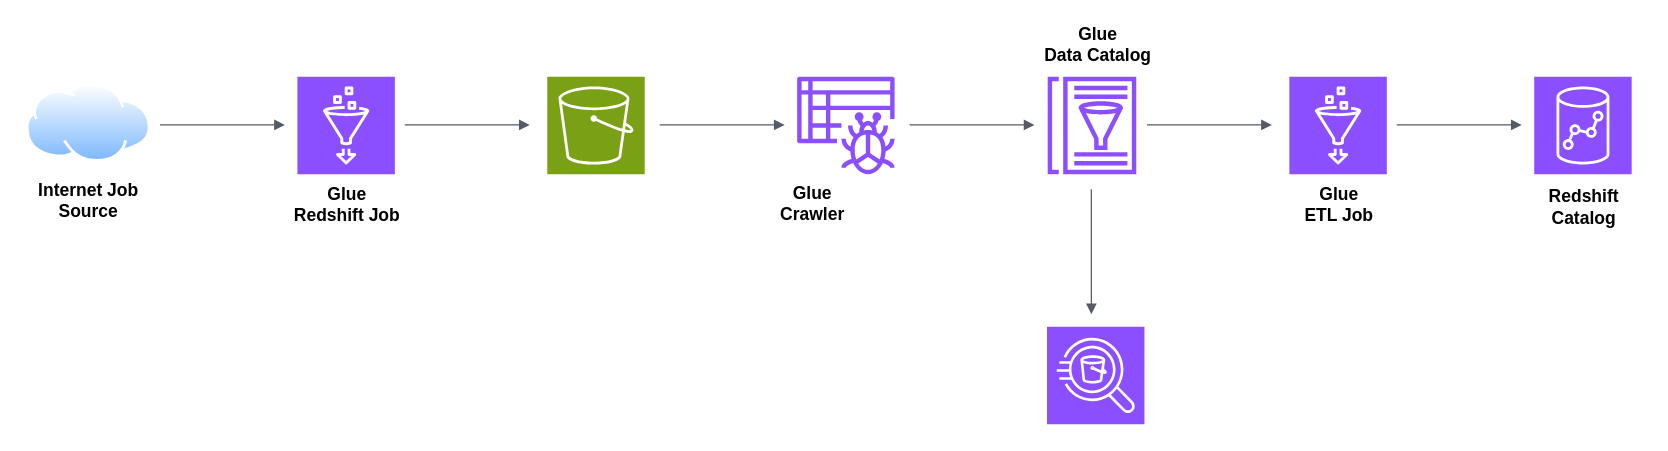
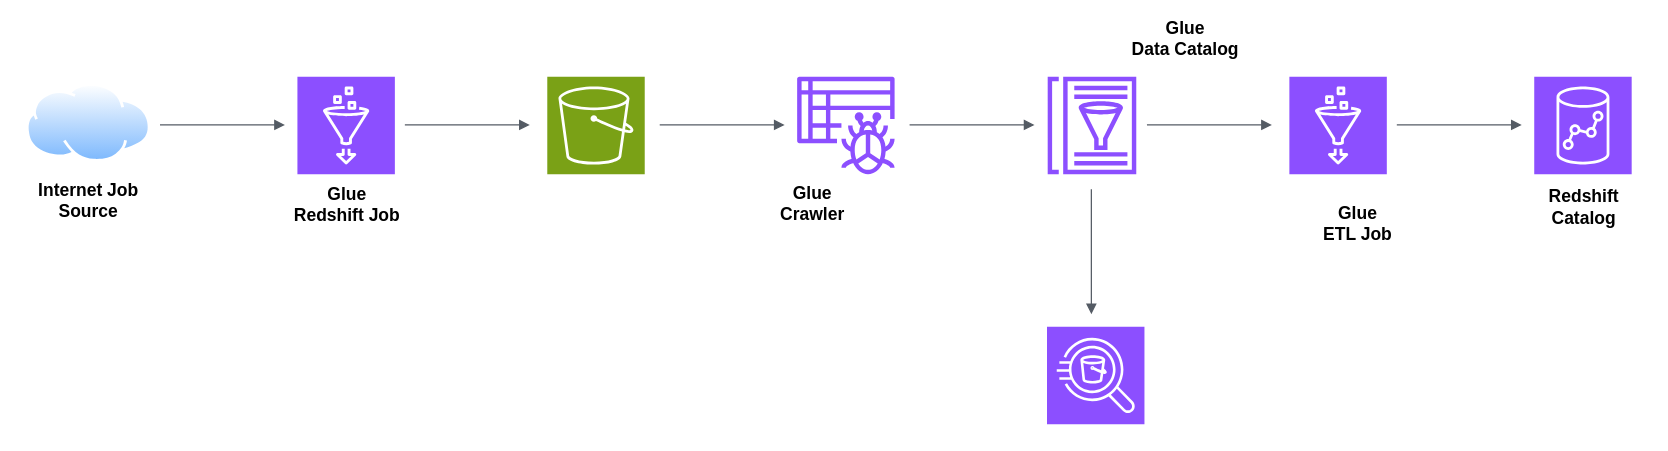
(1098, 44) -> (1186, 38)
(1339, 204) -> (1358, 223)
